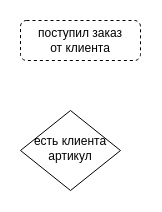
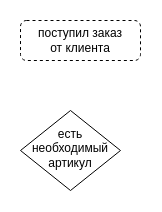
(71, 149) -> (71, 149)
